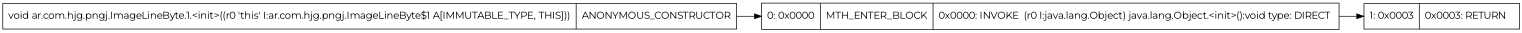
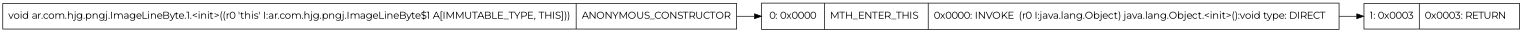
(877, 16) -> (874, 16)
